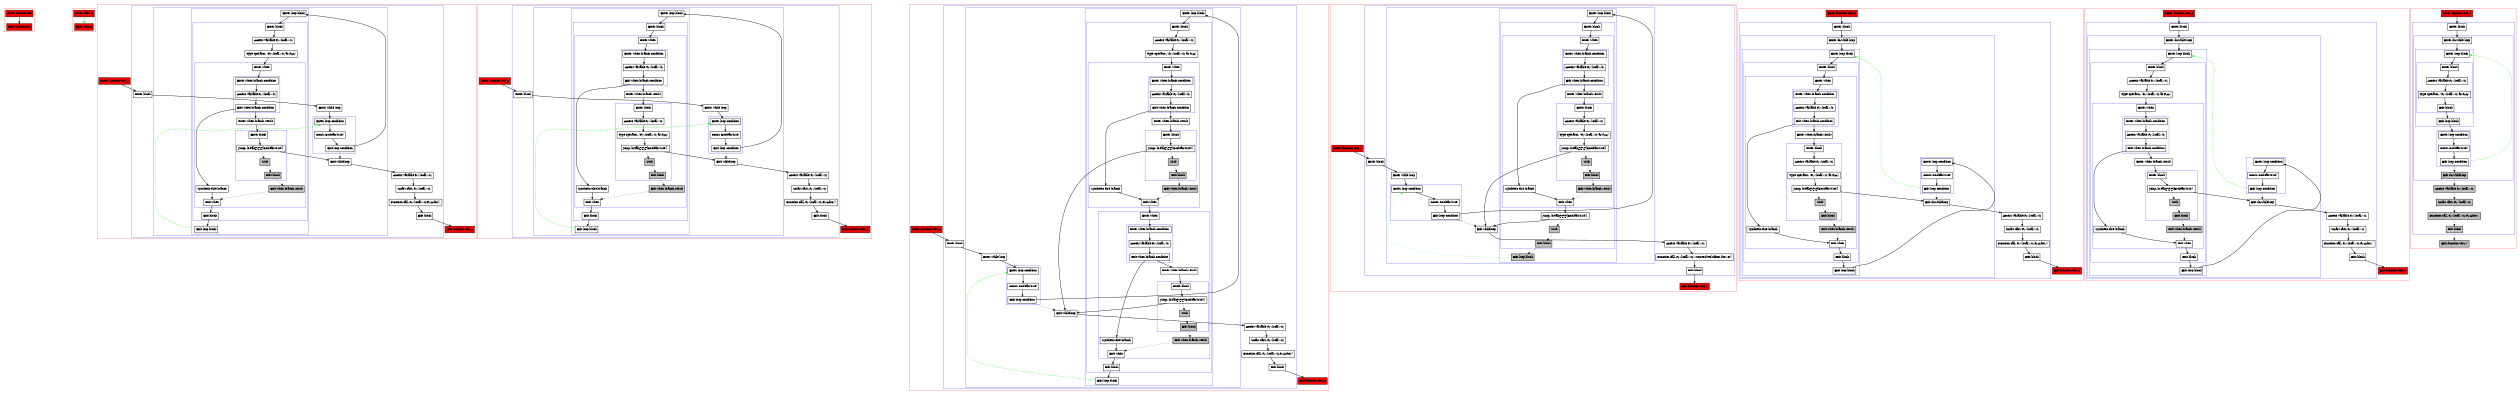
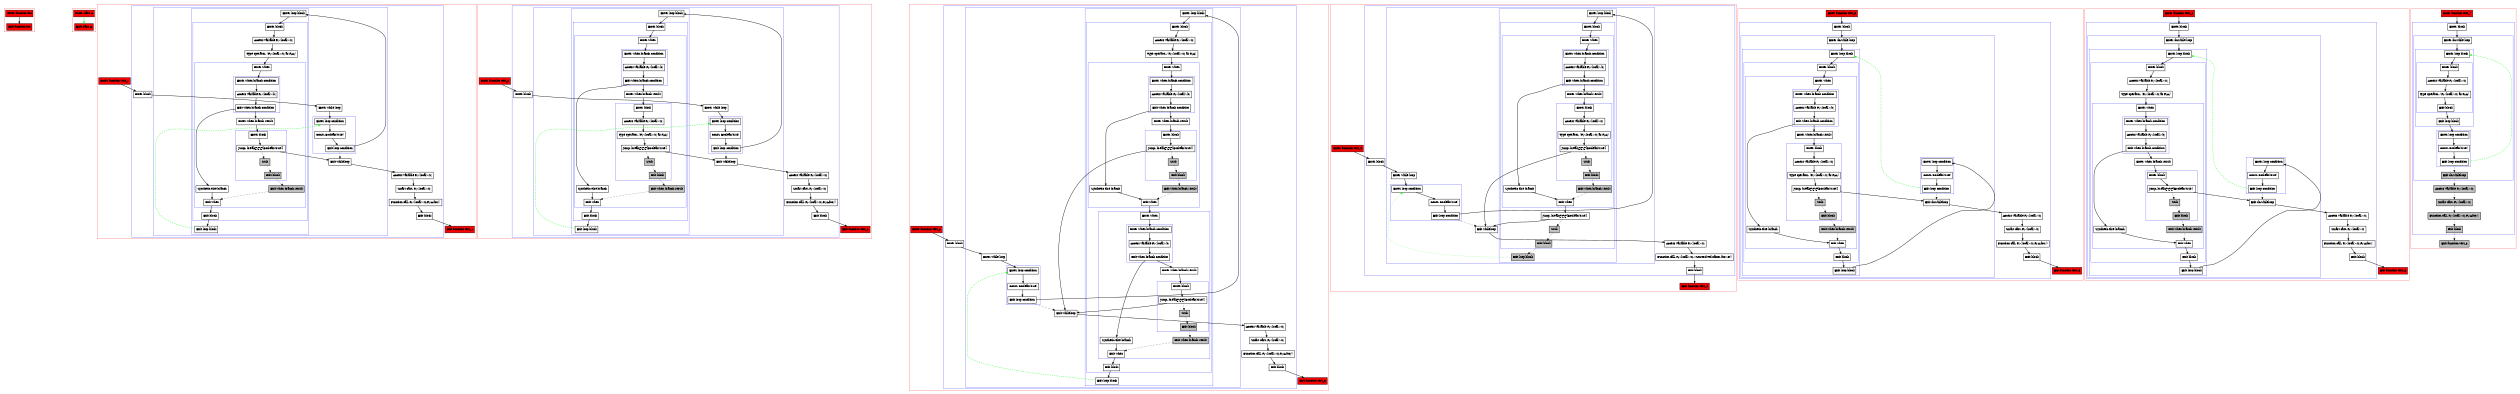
(2454, 244) -> (2454, 244)
